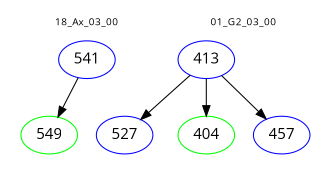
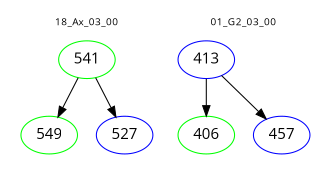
(87, 60) -> (87, 60)
(177, 87) -> (103, 93)
(206, 135) -> (206, 135)
